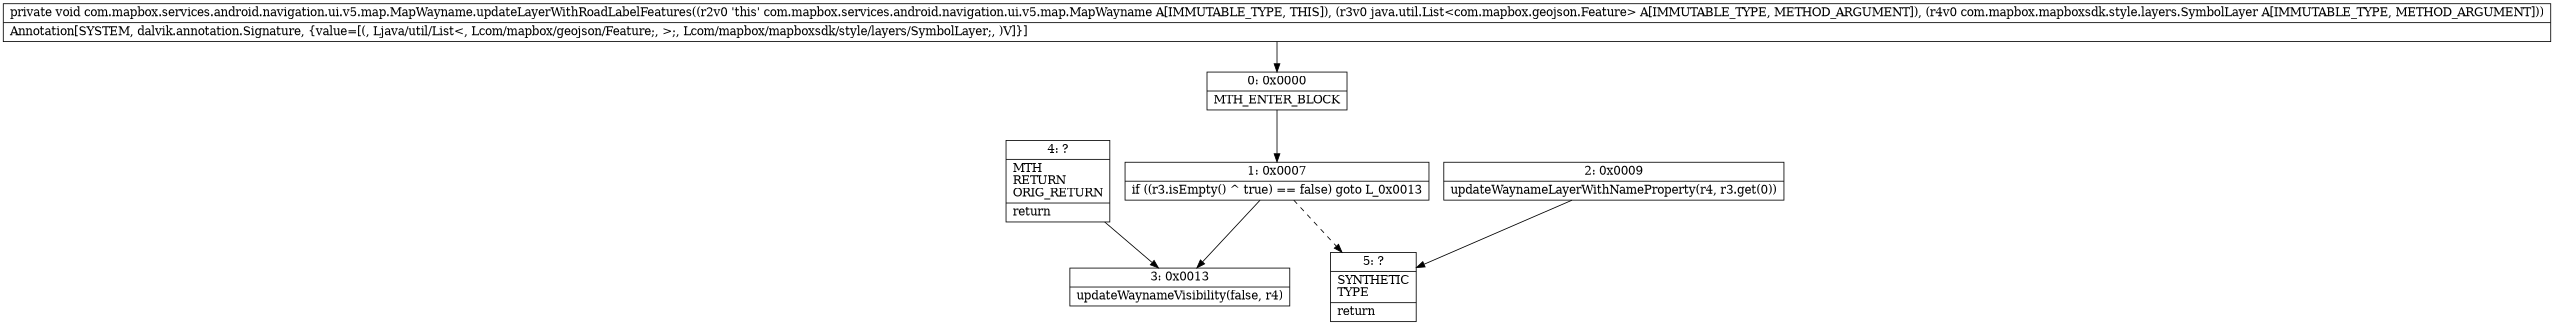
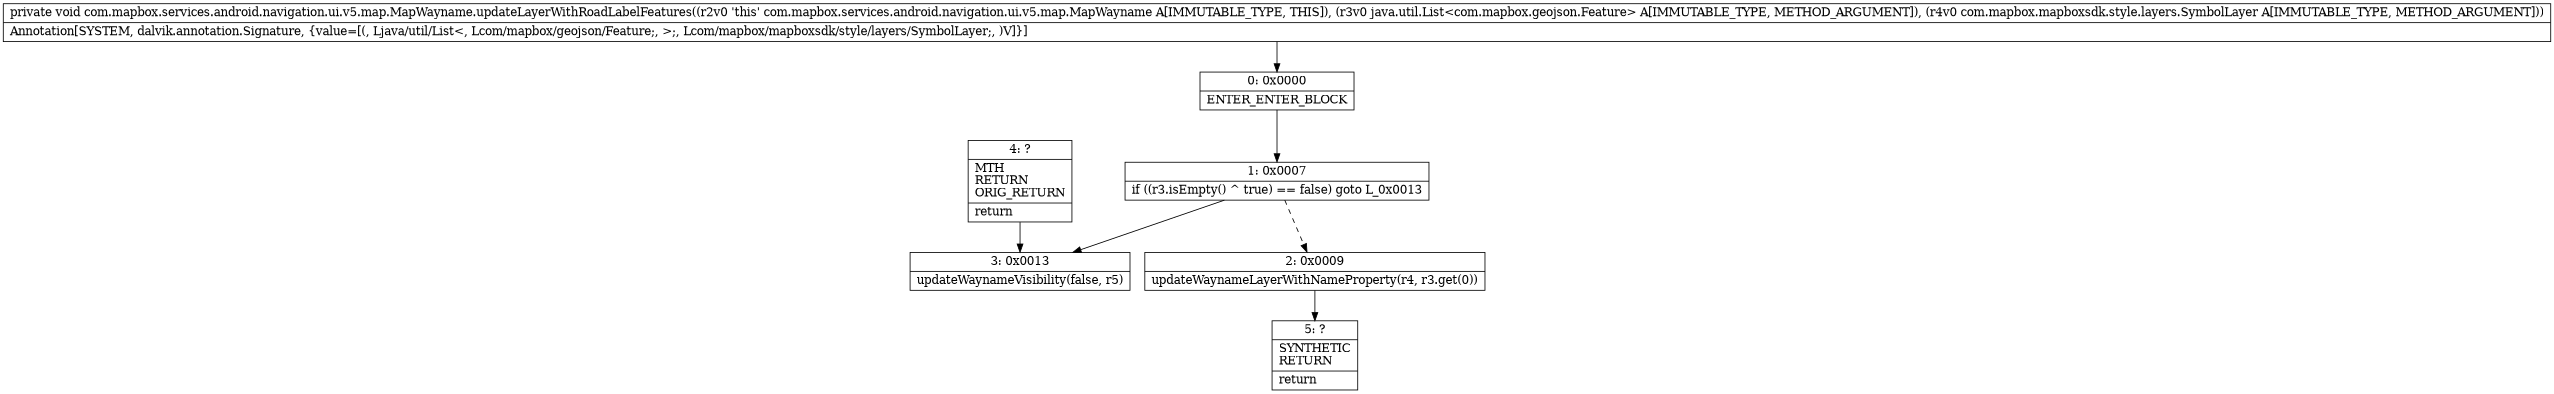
(1277, 100) -> (1277, 100)
(1315, 223) -> (1294, 222)
(1353, 293) -> (1305, 361)
(1180, 296) -> (1020, 280)
